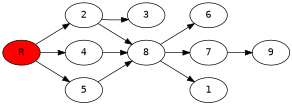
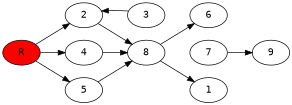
(111, 20) -> (118, 11)
(174, 53) -> none
